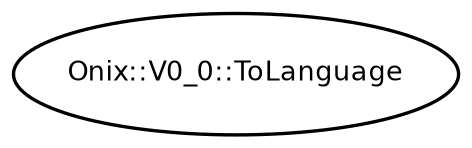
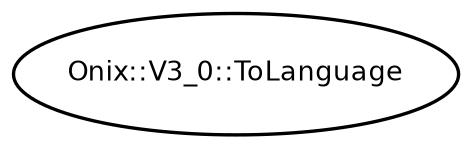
(236, 74) -> (236, 74)
